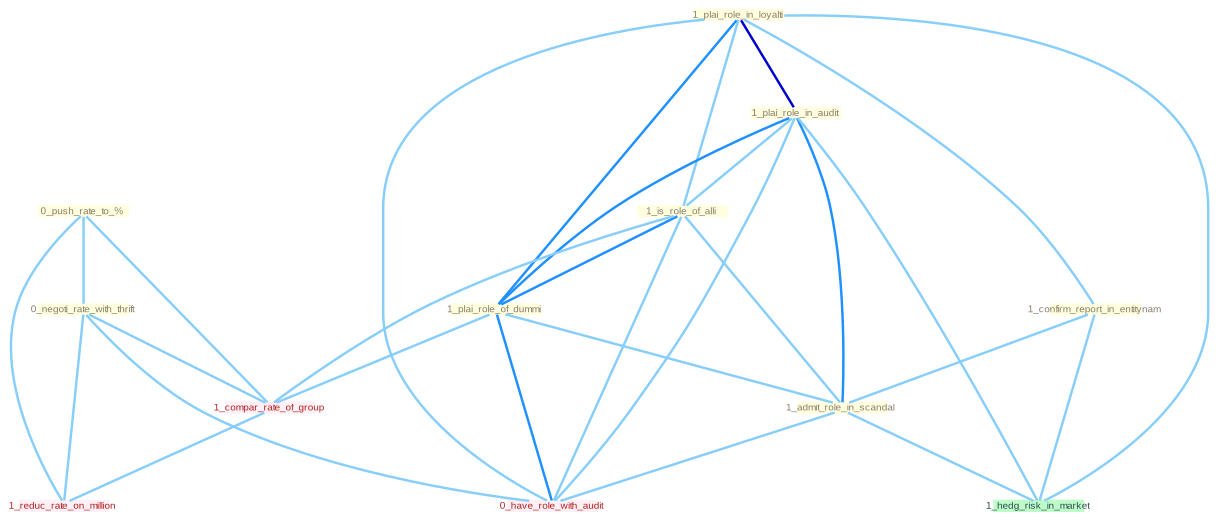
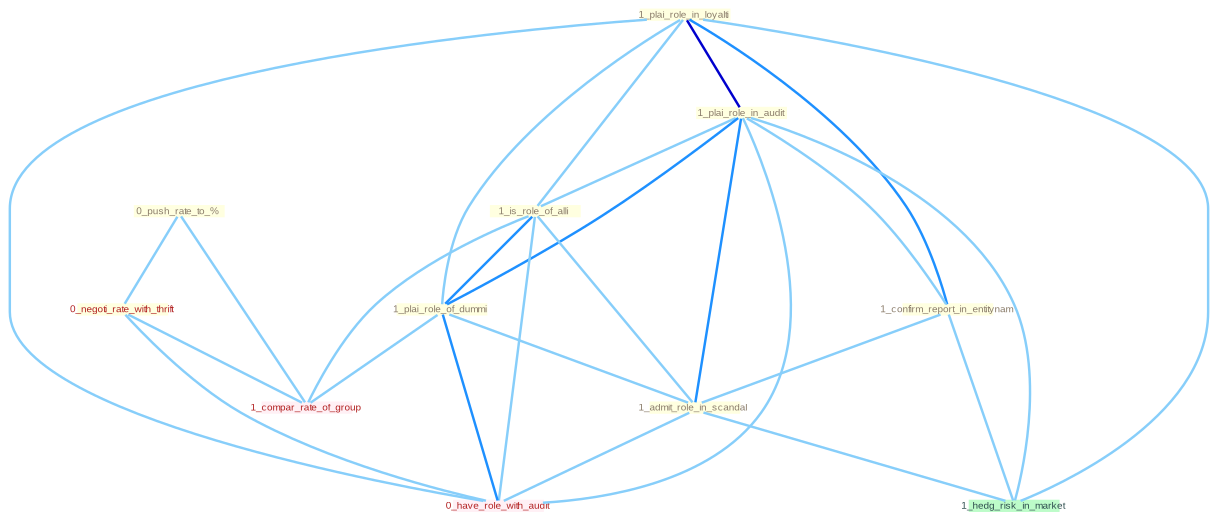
(937, 141) -> (847, 137)
(618, 162) -> (526, 136)
none -> (860, 198)
(84, 309) -> (123, 309)
(64, 506) -> none
